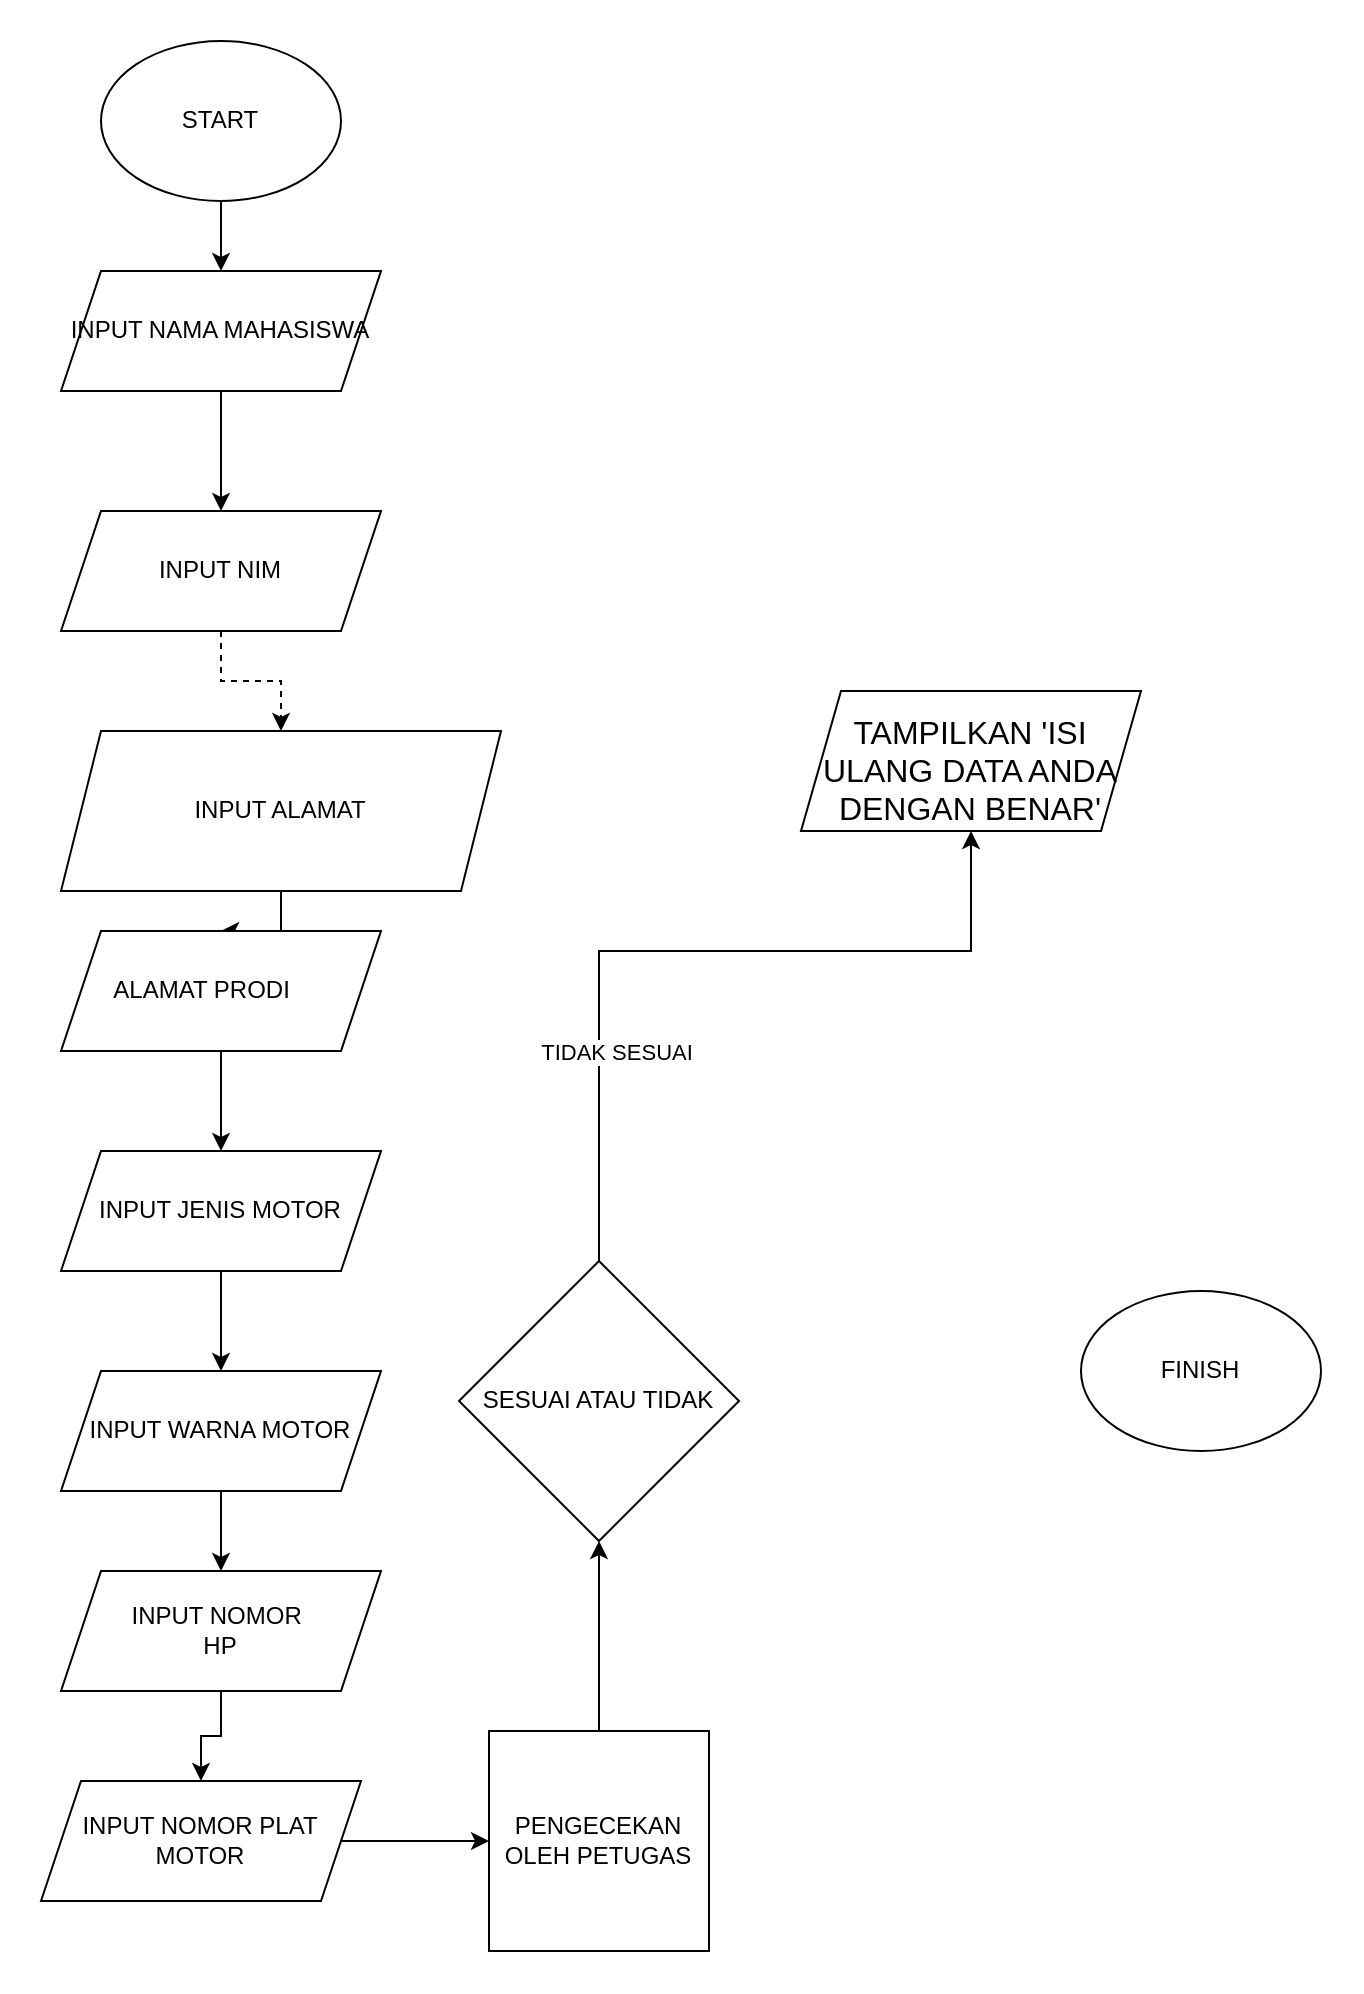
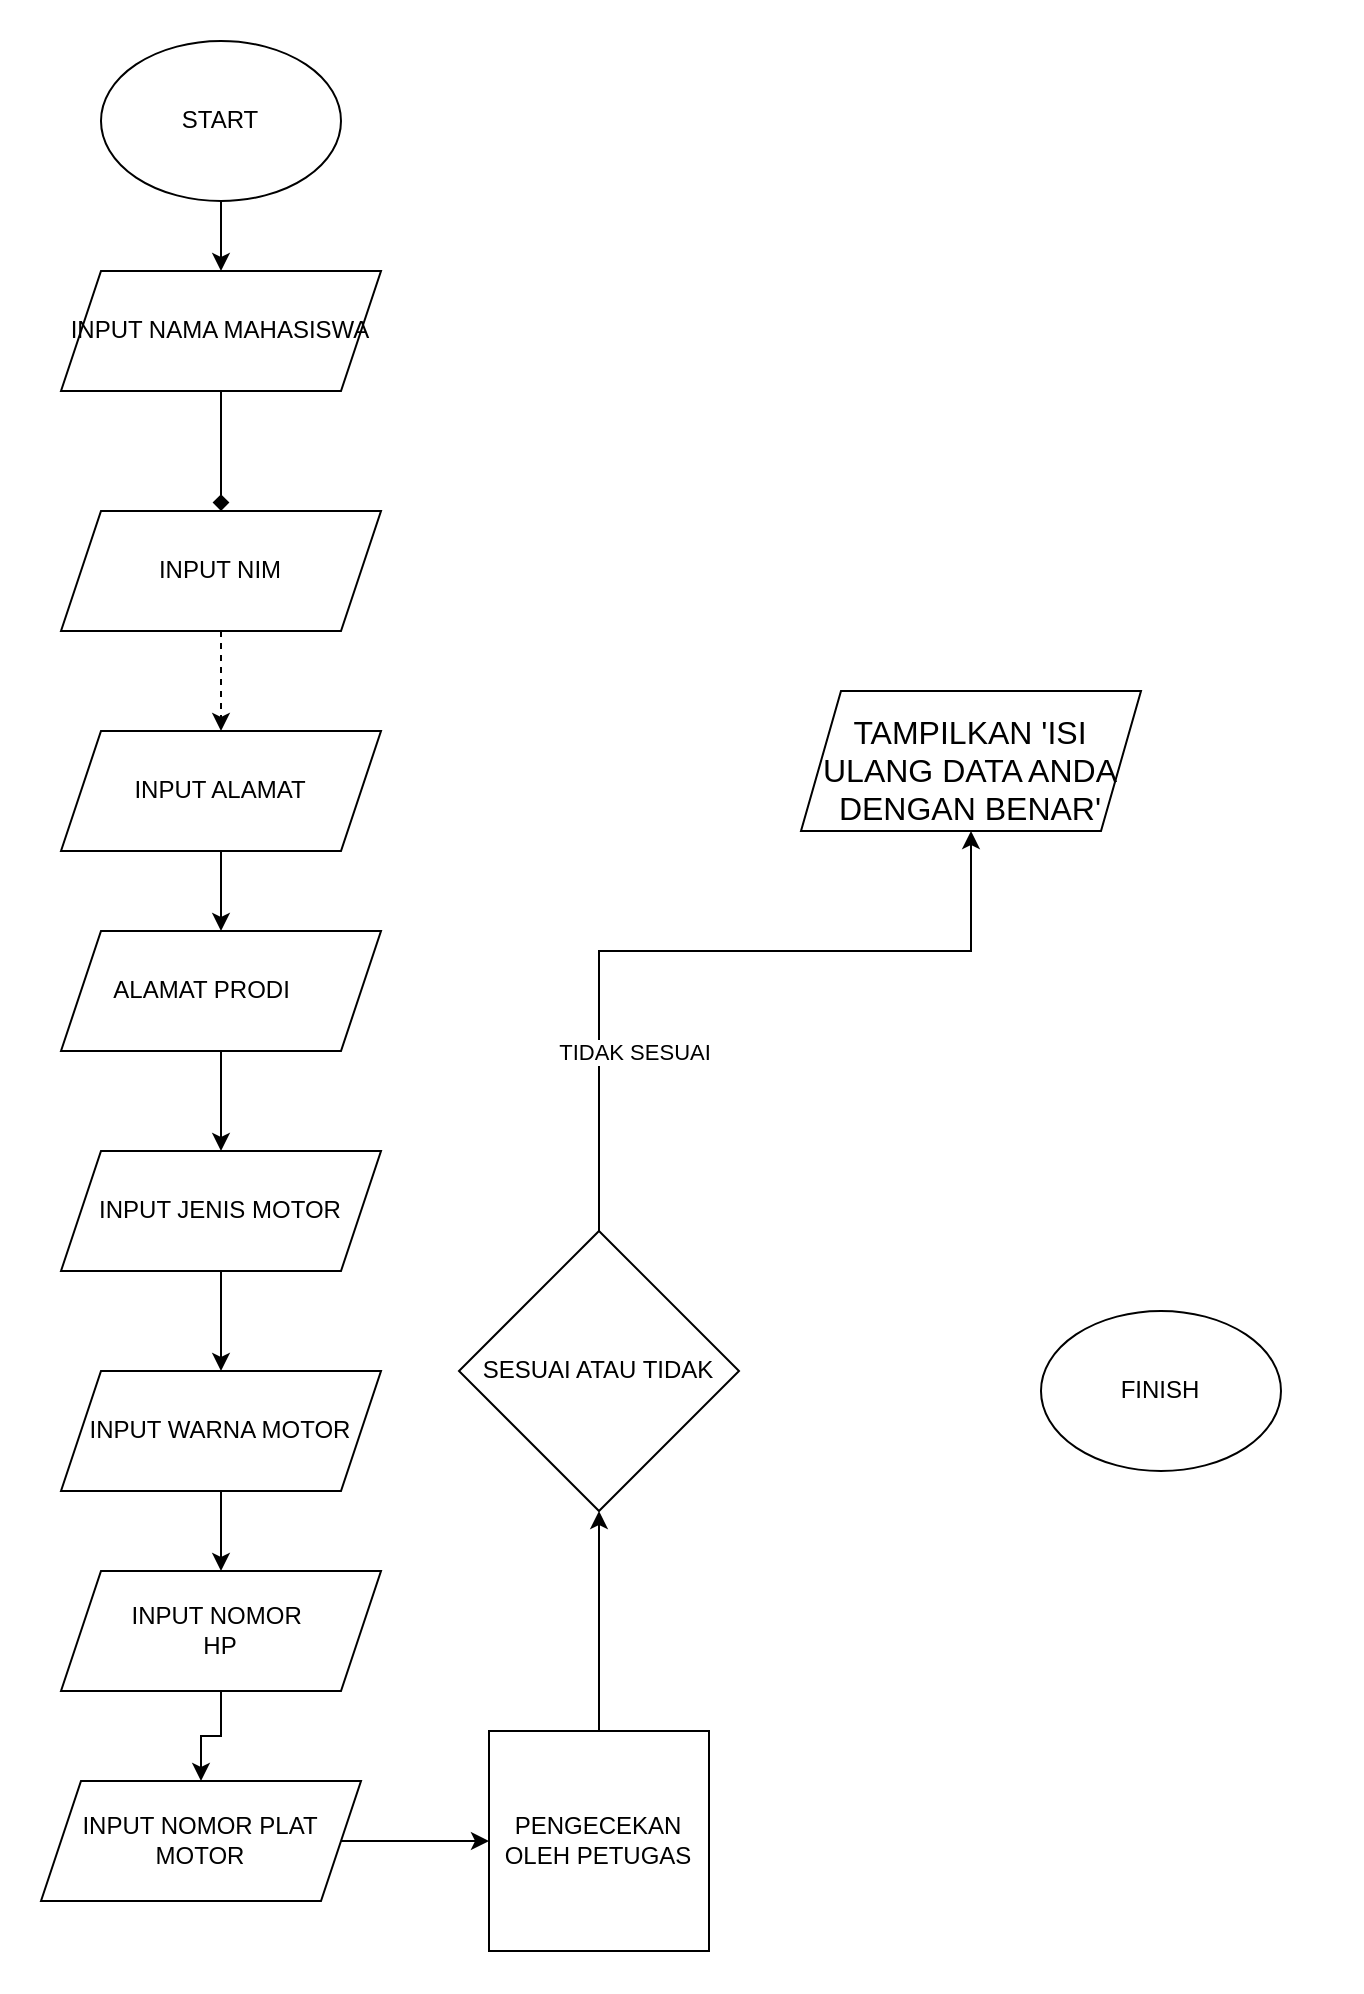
(221, 496) -> (221, 495)
(281, 811) -> (221, 791)
(1201, 1371) -> (1161, 1391)
(599, 1401) -> (599, 1371)
